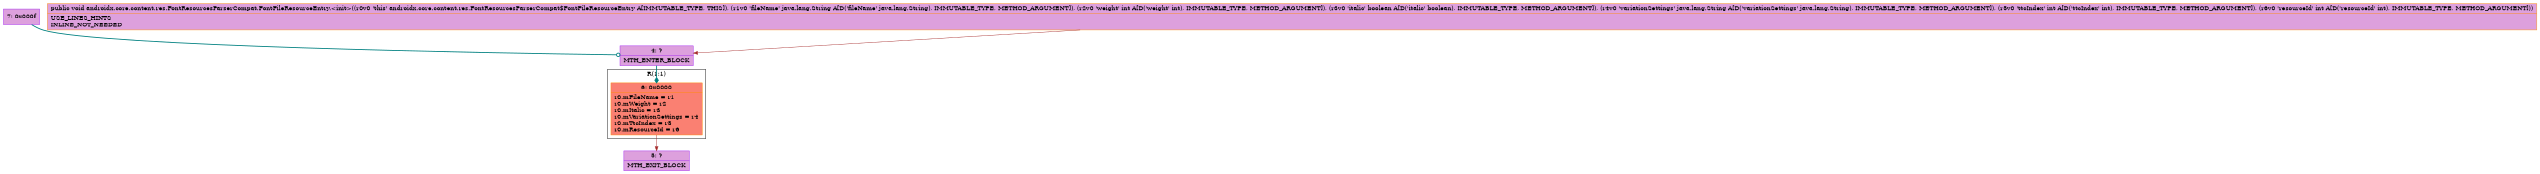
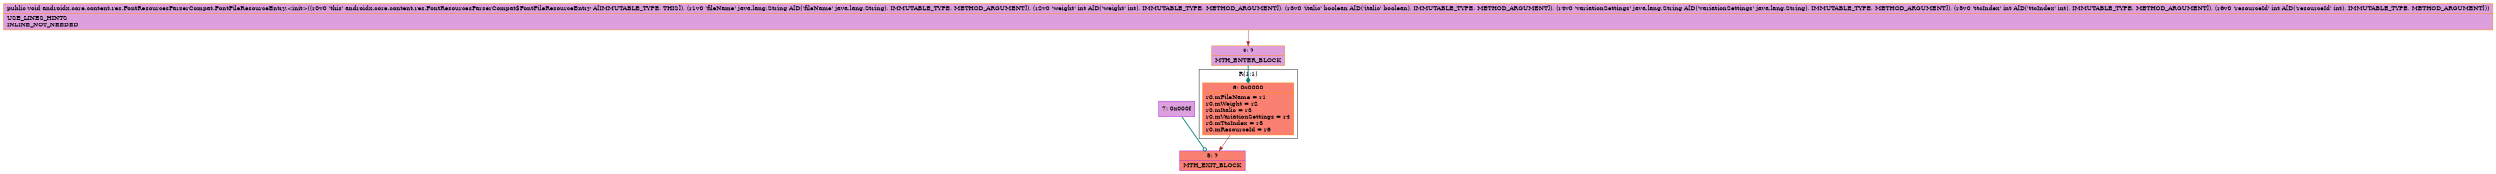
(323, 48) -> (1193, 132)
(657, 56) -> (1248, 56)
(657, 161) -> (1212, 161)
